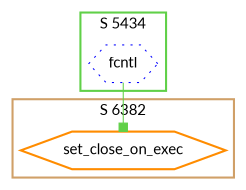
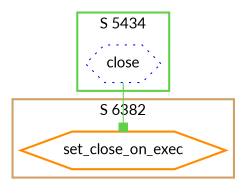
(123, 64) -> (123, 64)
